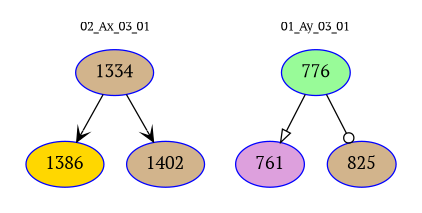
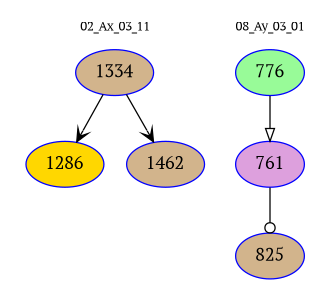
(115, 27) -> (115, 27)
(316, 27) -> (271, 27)
(336, 114) -> (270, 205)
(65, 164) -> (65, 164)
(166, 164) -> (166, 164)
